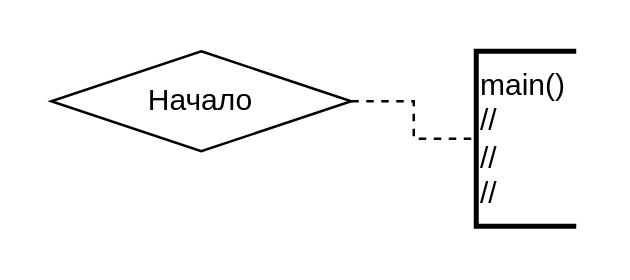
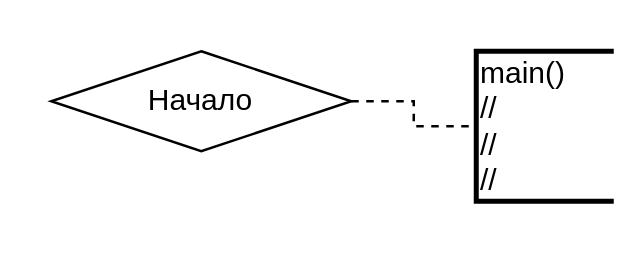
(526, 139) -> (545, 126)
